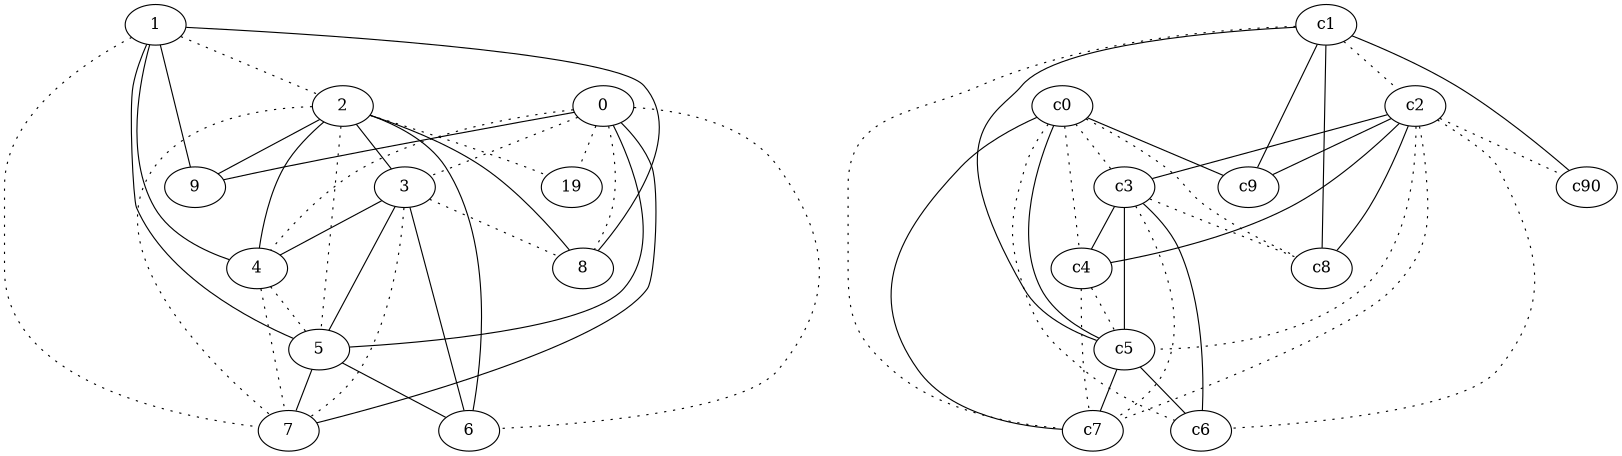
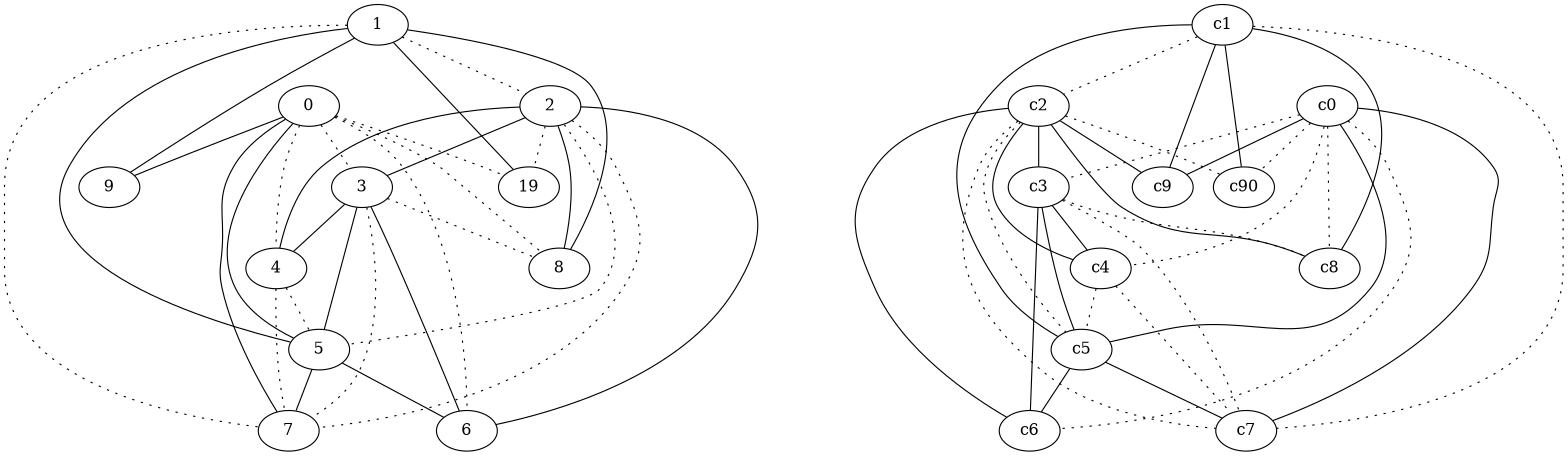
(269, 147) -> none
none -> (1286, 147)
(142, 173) -> (453, 106)
(1503, 362) -> (859, 245)
